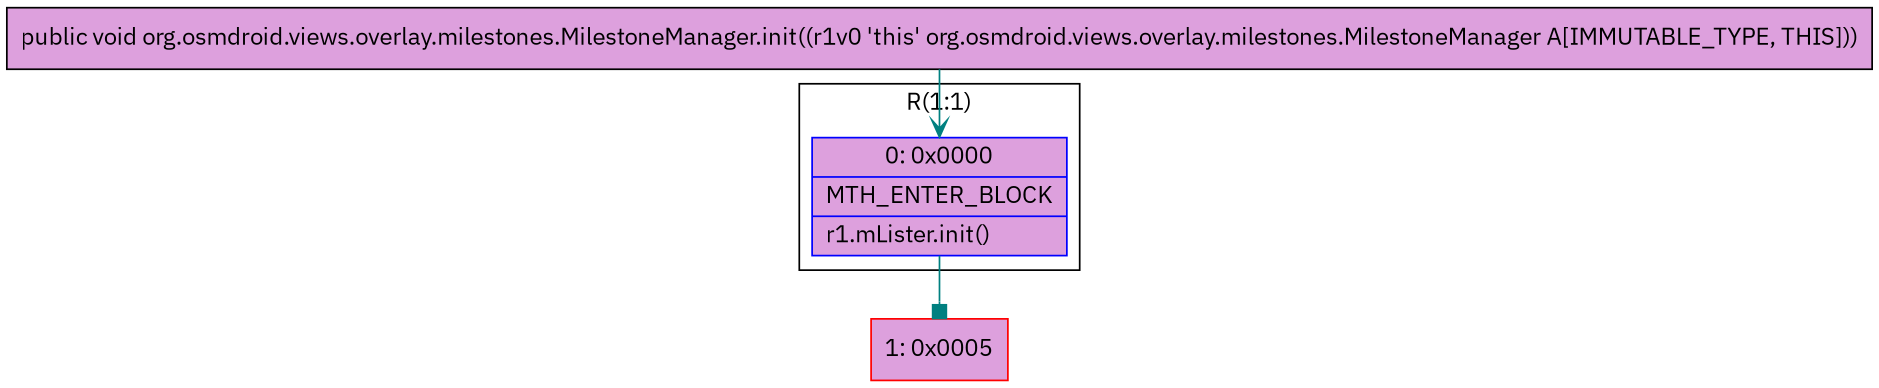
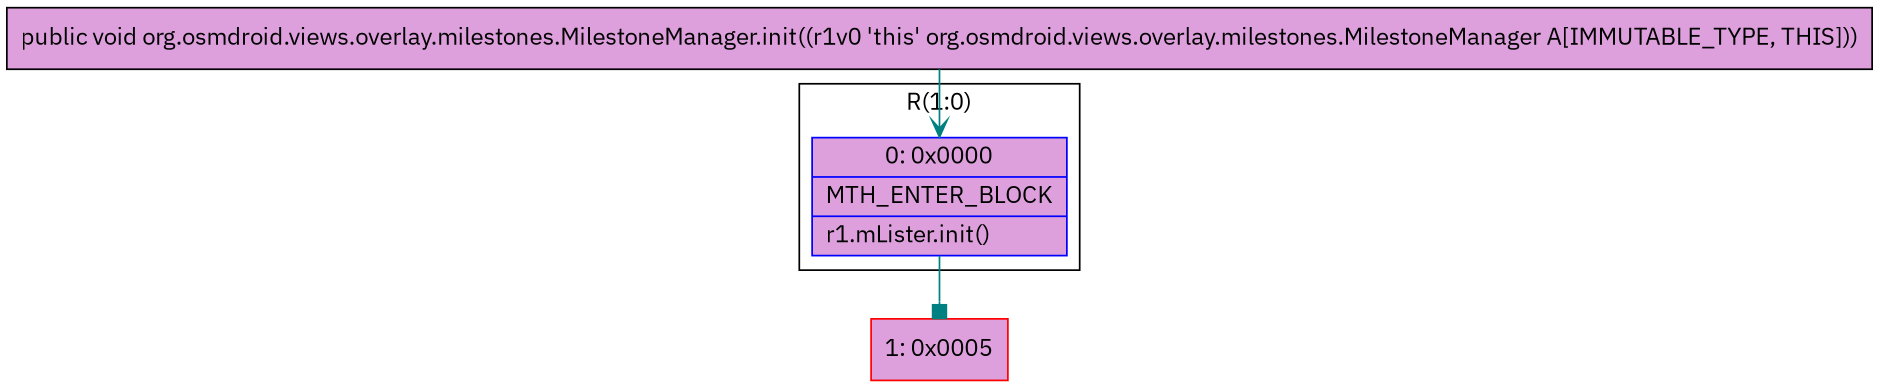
(939, 103) -> (939, 103)
